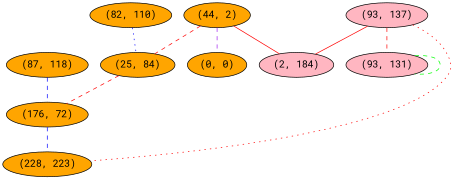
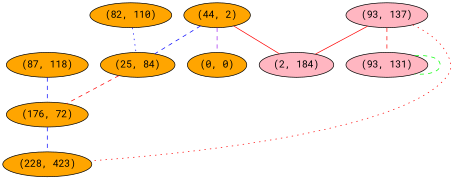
(178, 40) -> (178, 40)
(47, 164) -> (47, 164)
